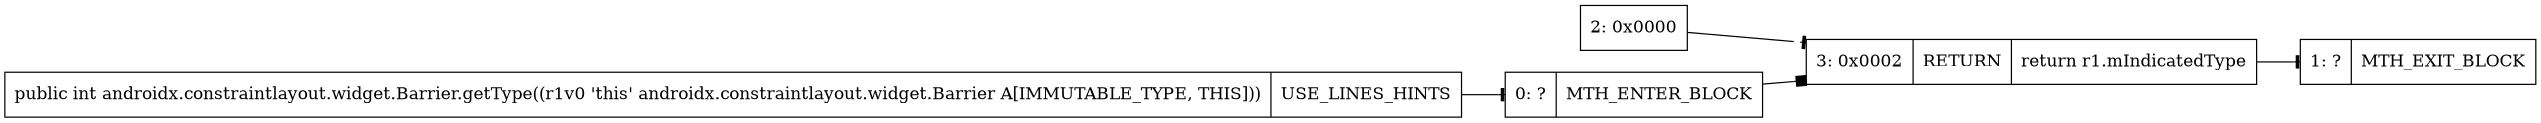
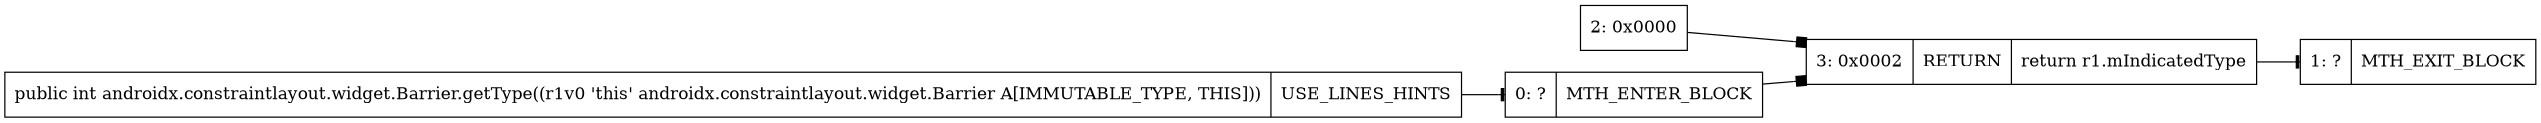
(1741, 37) -> (1741, 37)
